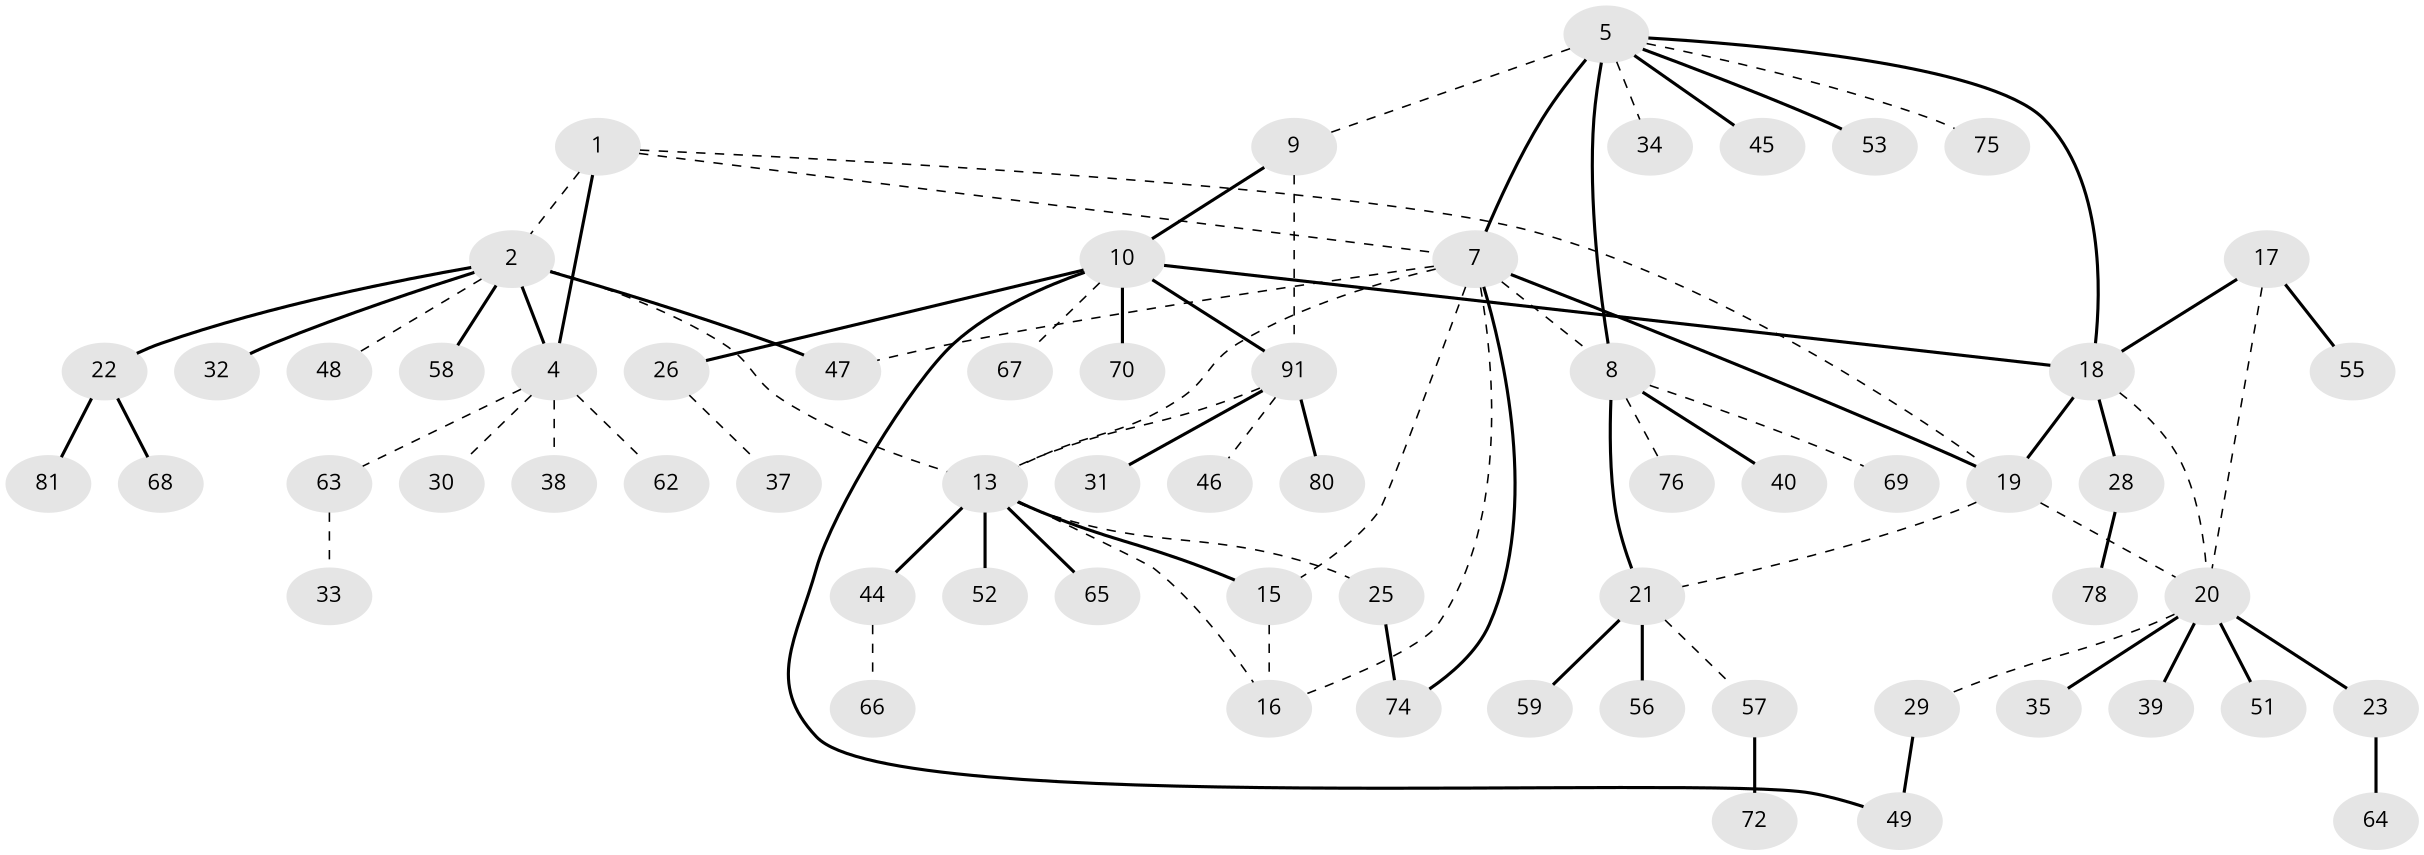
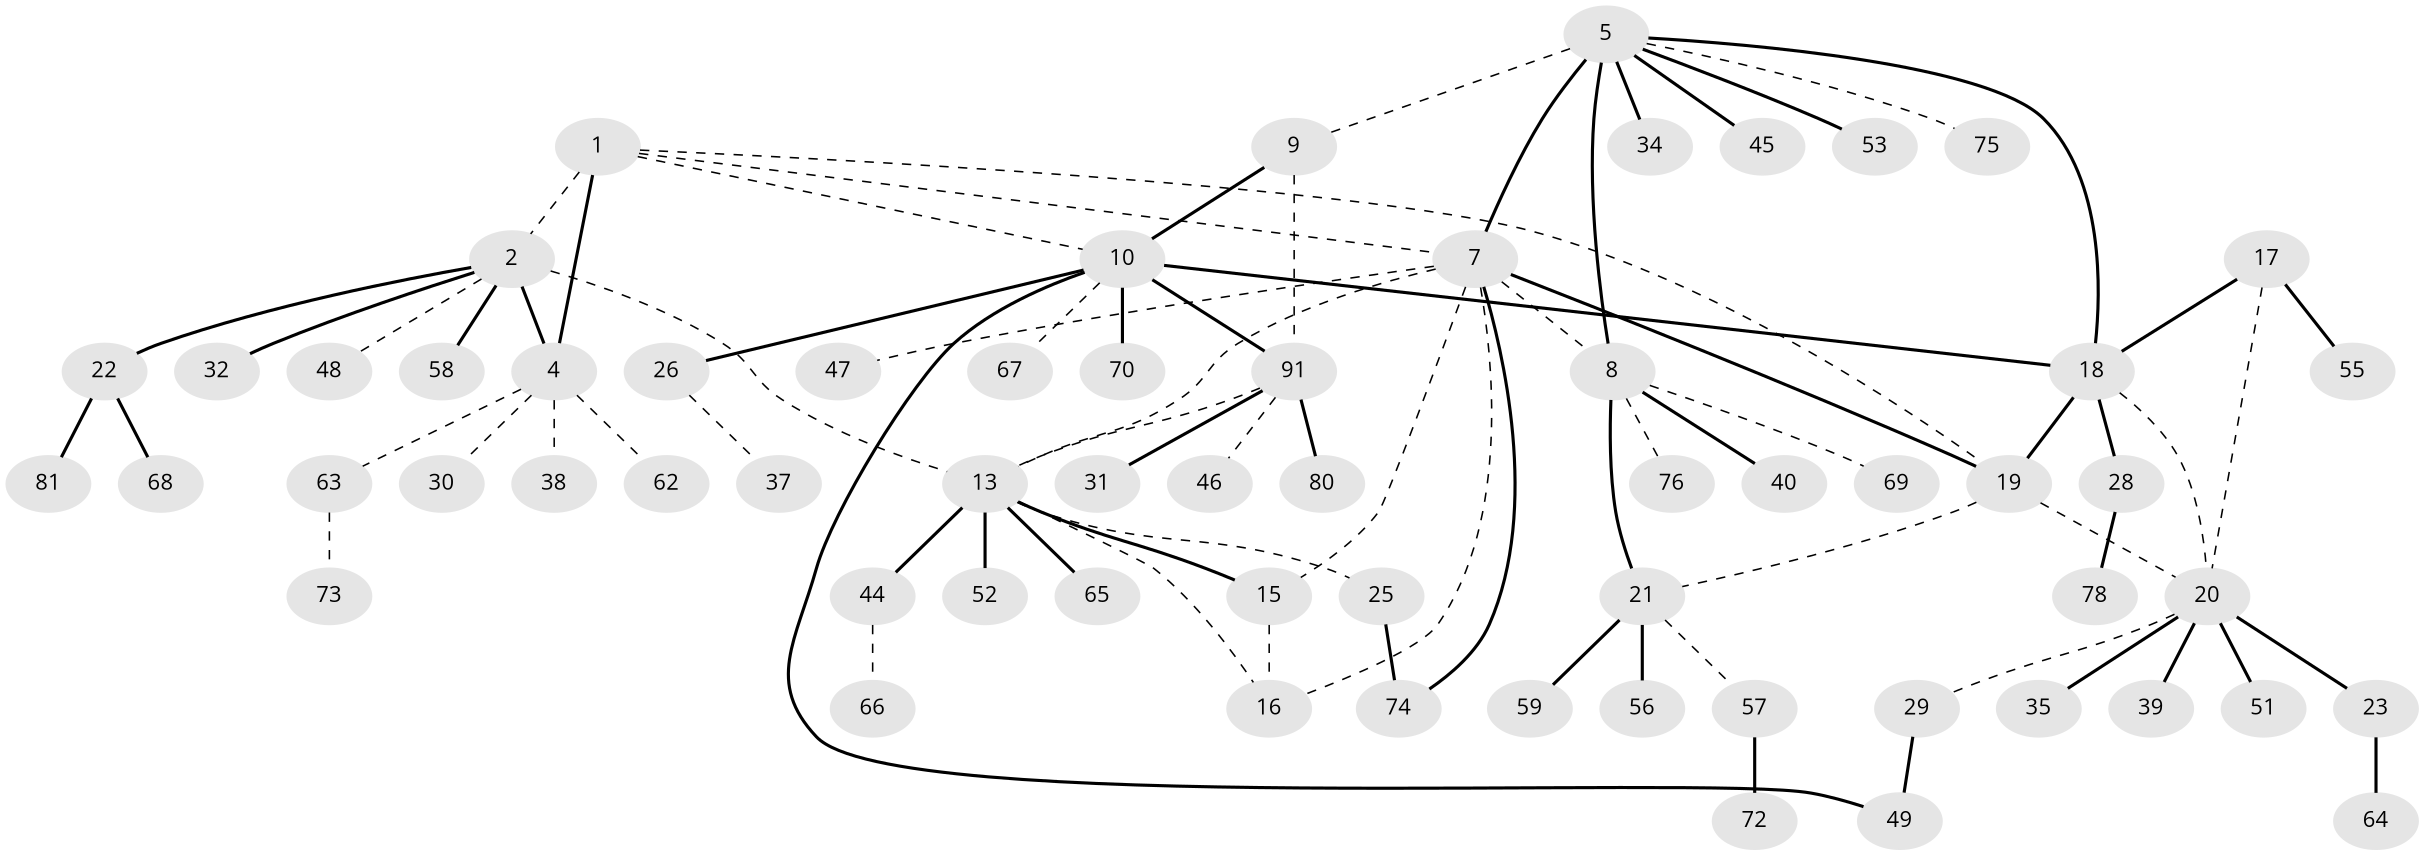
(1628, 91) -> (1628, 91)
none -> (860, 203)
(697, 317) -> none
(329, 596) -> (329, 596)
